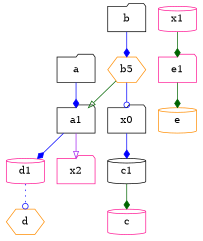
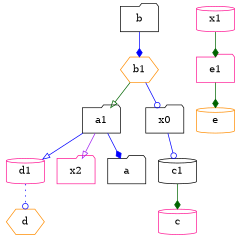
(127, 70) -> (139, 70)
(76, 91) -> (112, 142)
(127, 142) -> (170, 143)
(54, 143) -> (66, 144)
